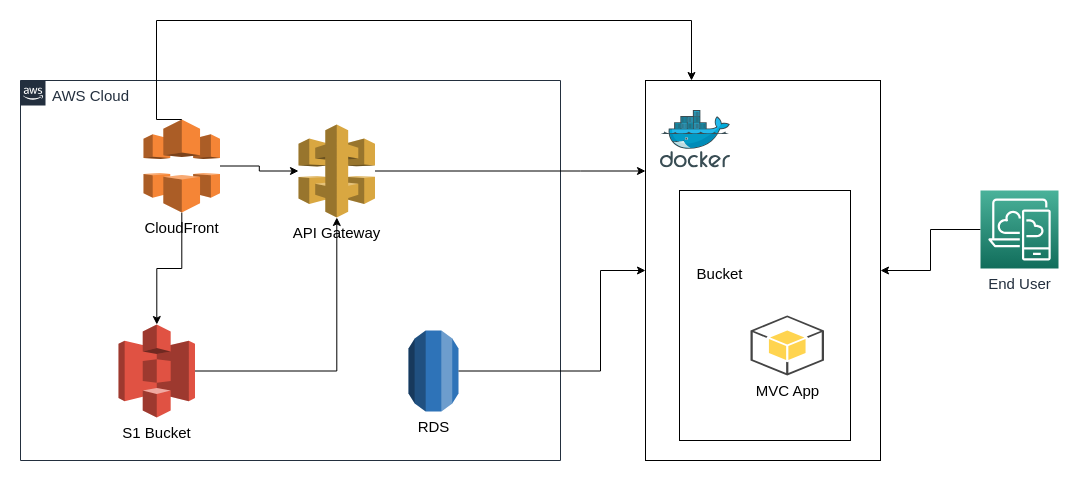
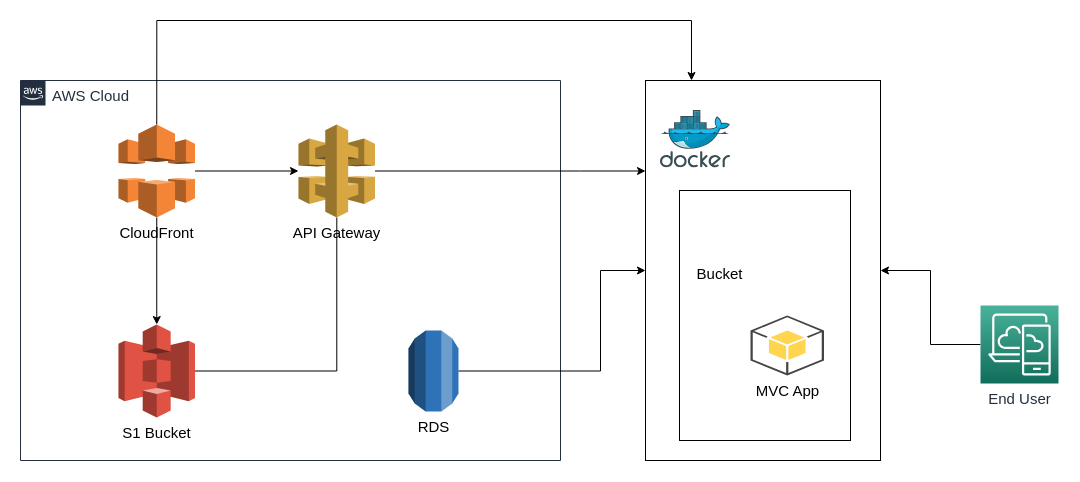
(182, 166) -> (157, 171)
(337, 226) -> (337, 223)
(1020, 230) -> (1020, 345)
